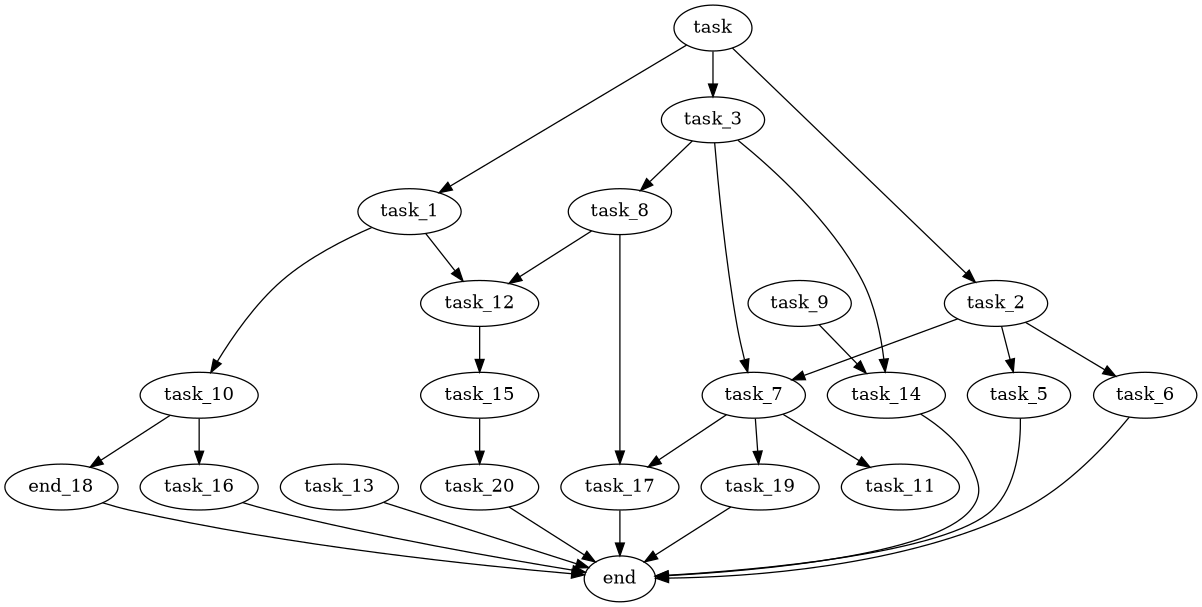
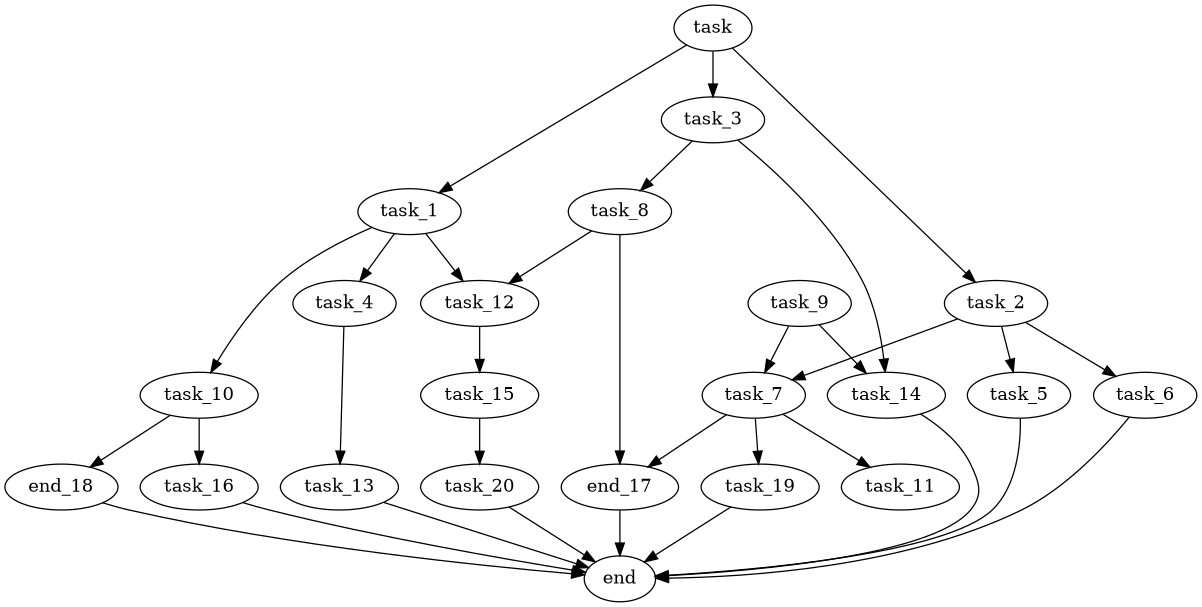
(726, 252) -> (780, 344)
none -> (345, 303)
(620, 487) -> (620, 487)
